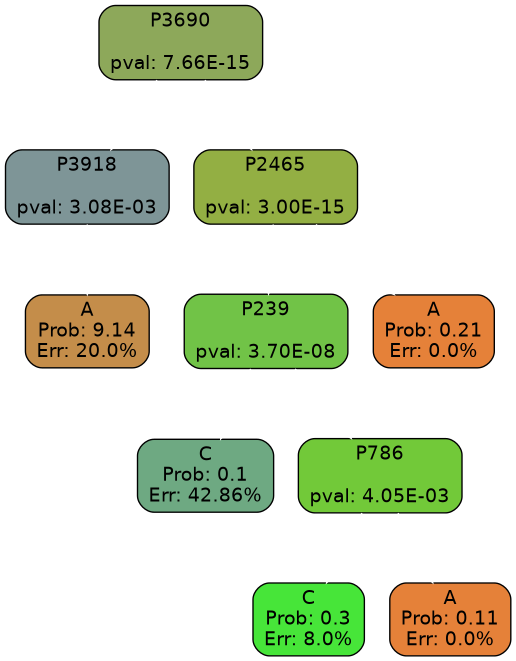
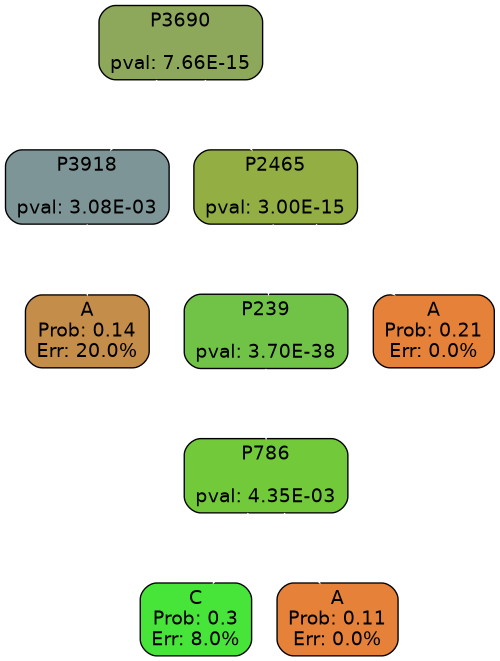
(87, 331) -> (87, 331)
(266, 331) -> (266, 331)
(206, 476) -> none
(380, 476) -> (266, 476)
